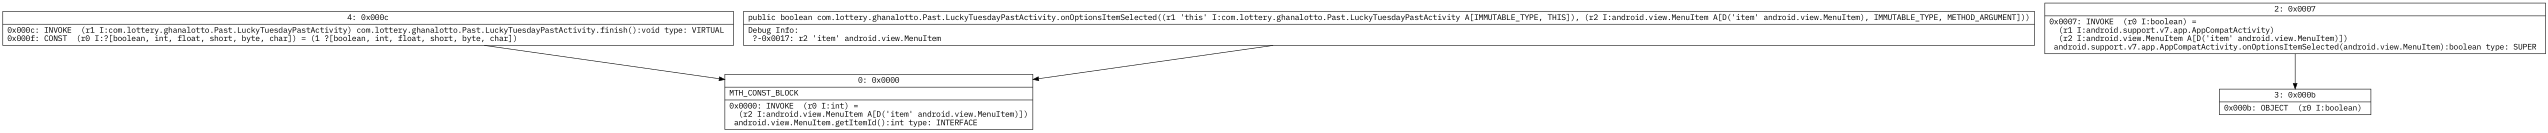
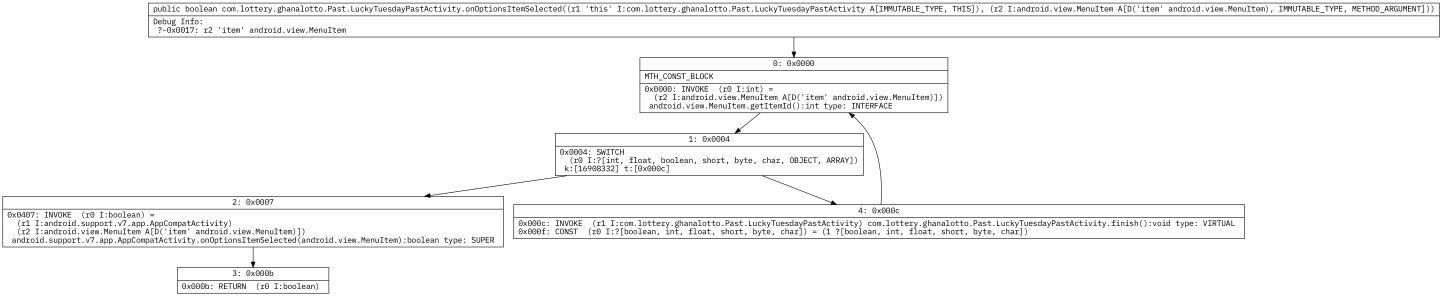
(2125, 22) -> (83, 215)
(2295, 108) -> (253, 287)
none -> (709, 155)
